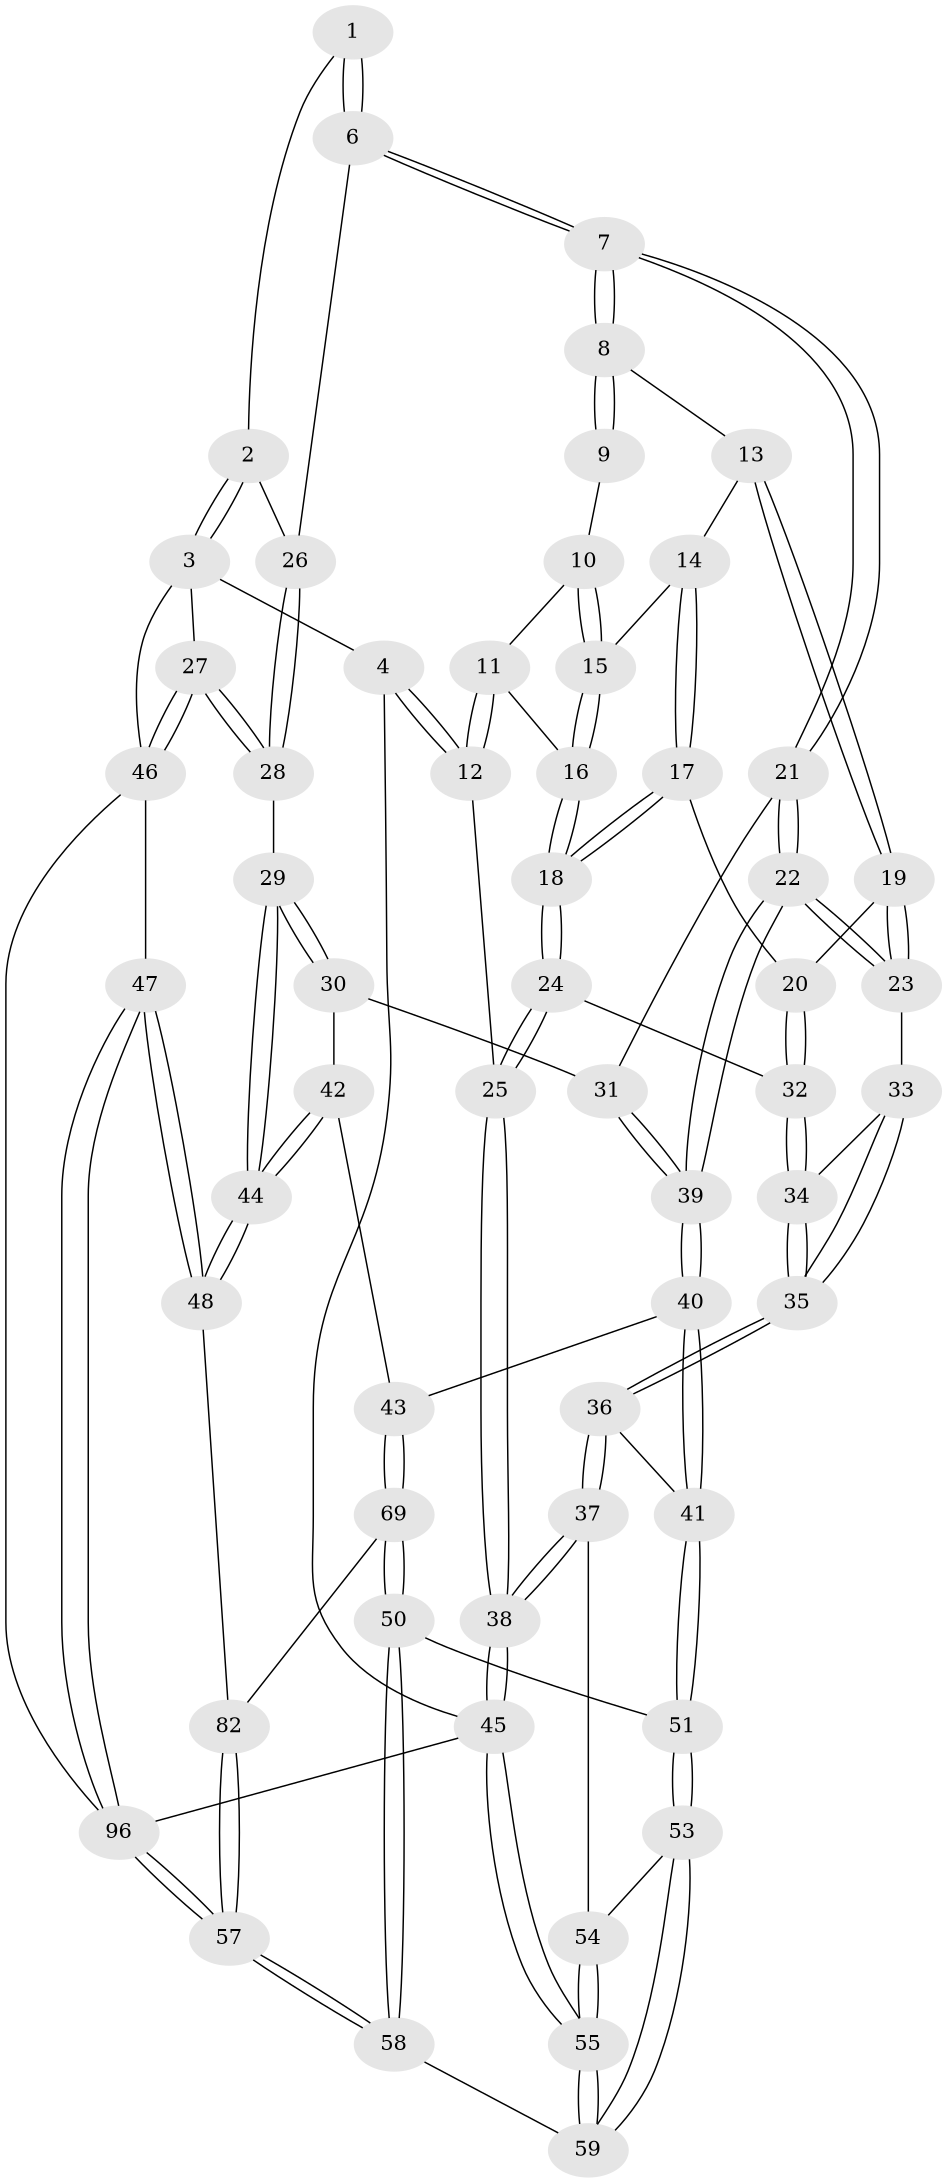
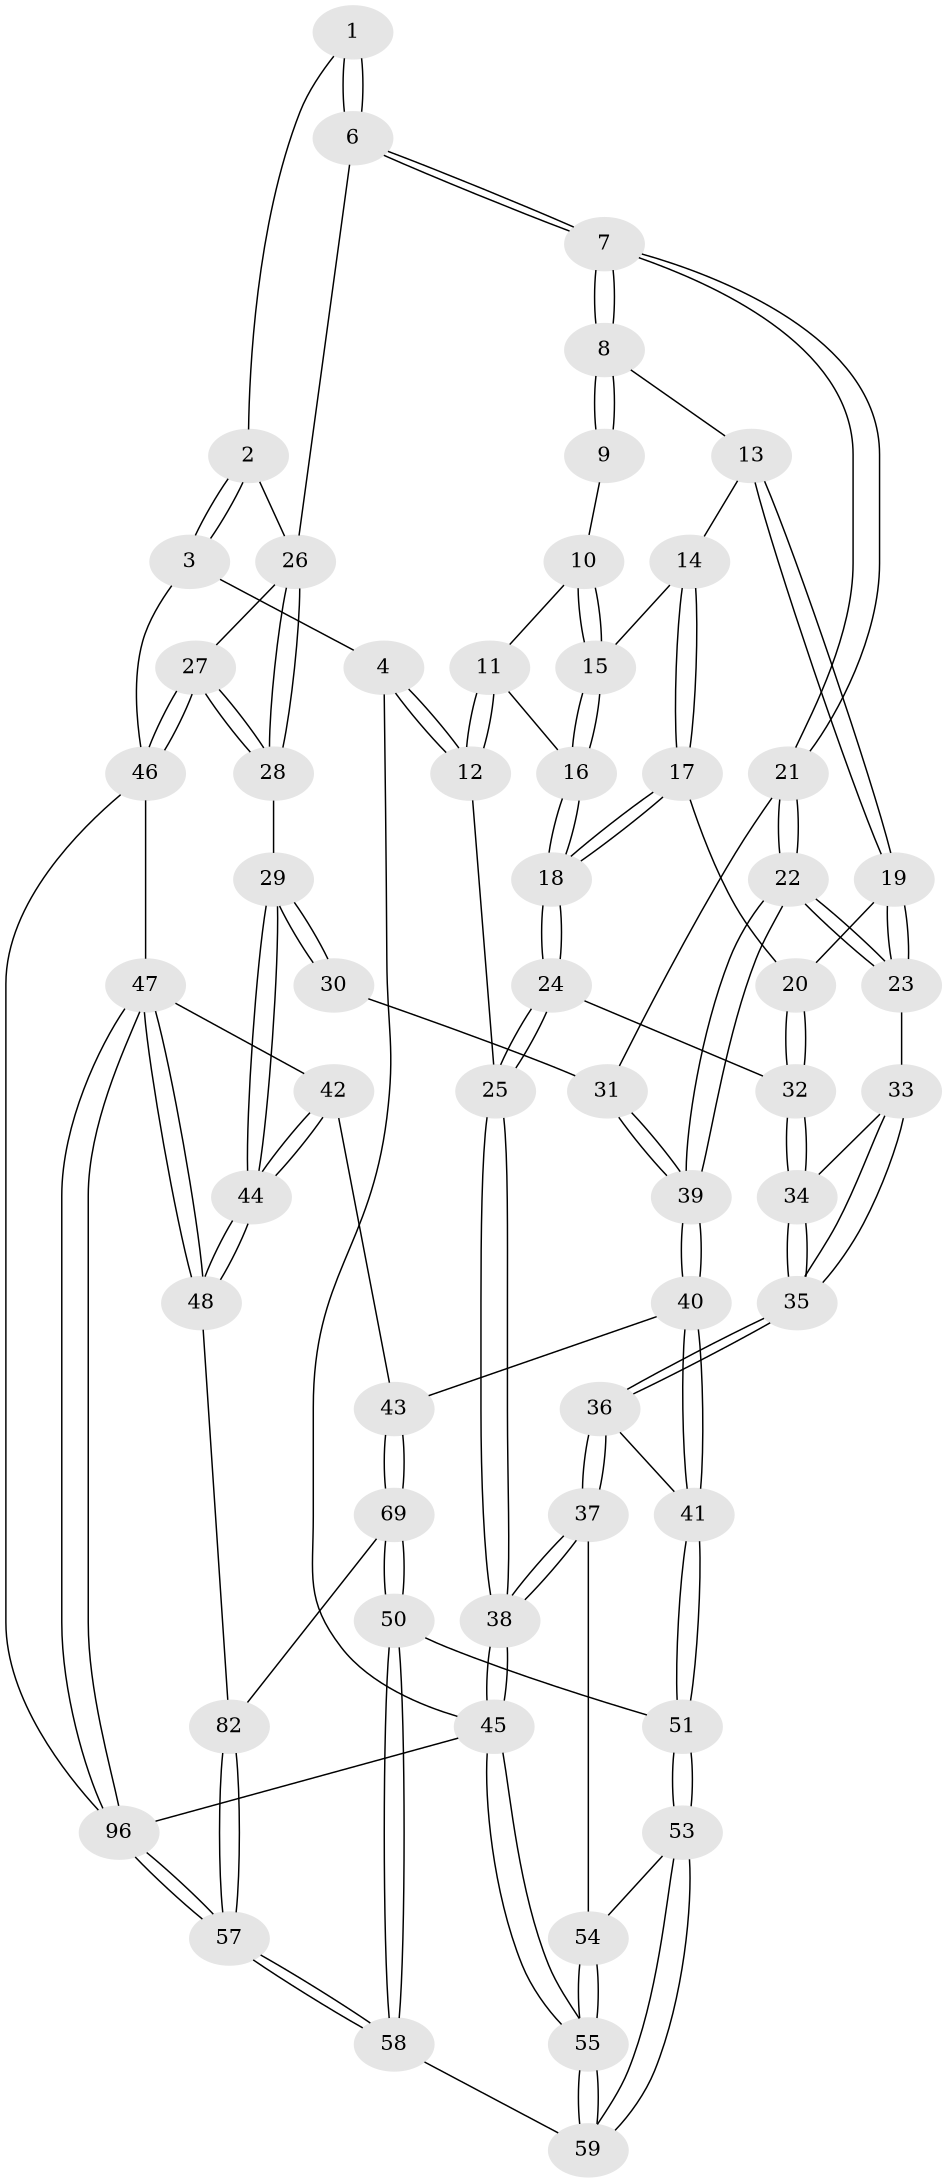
(193, 615) -> (246, 615)
(334, 1039) -> (240, 1038)
